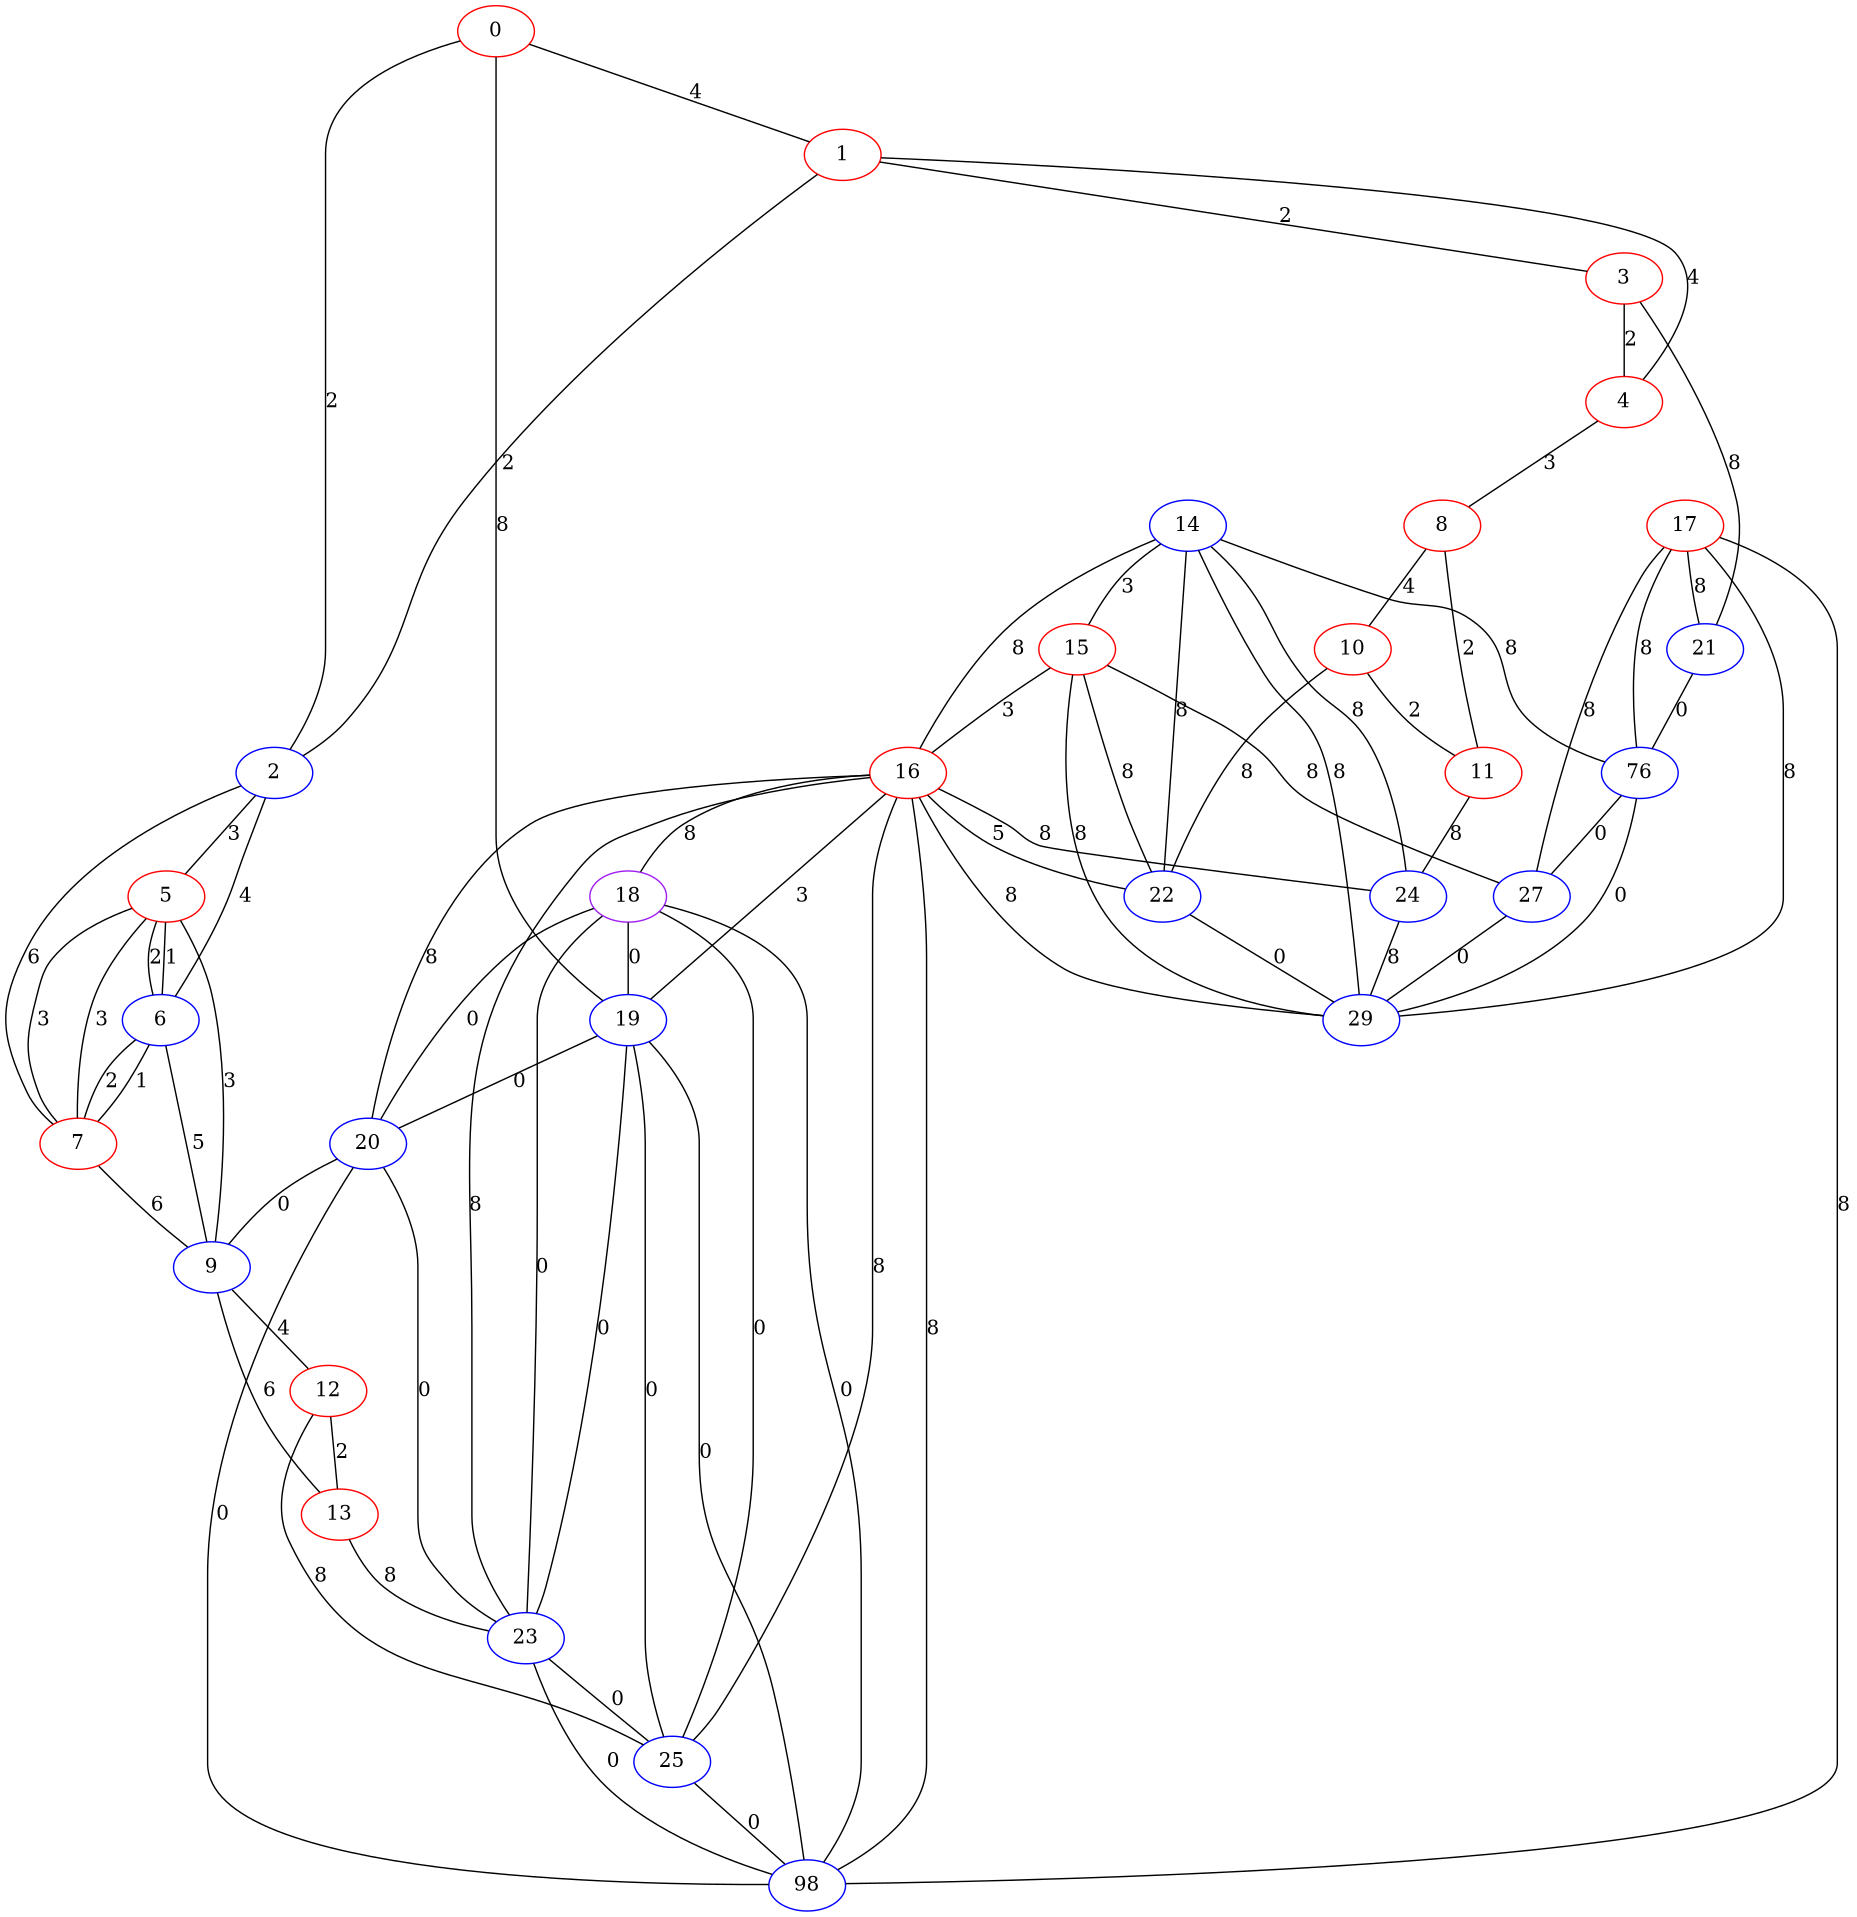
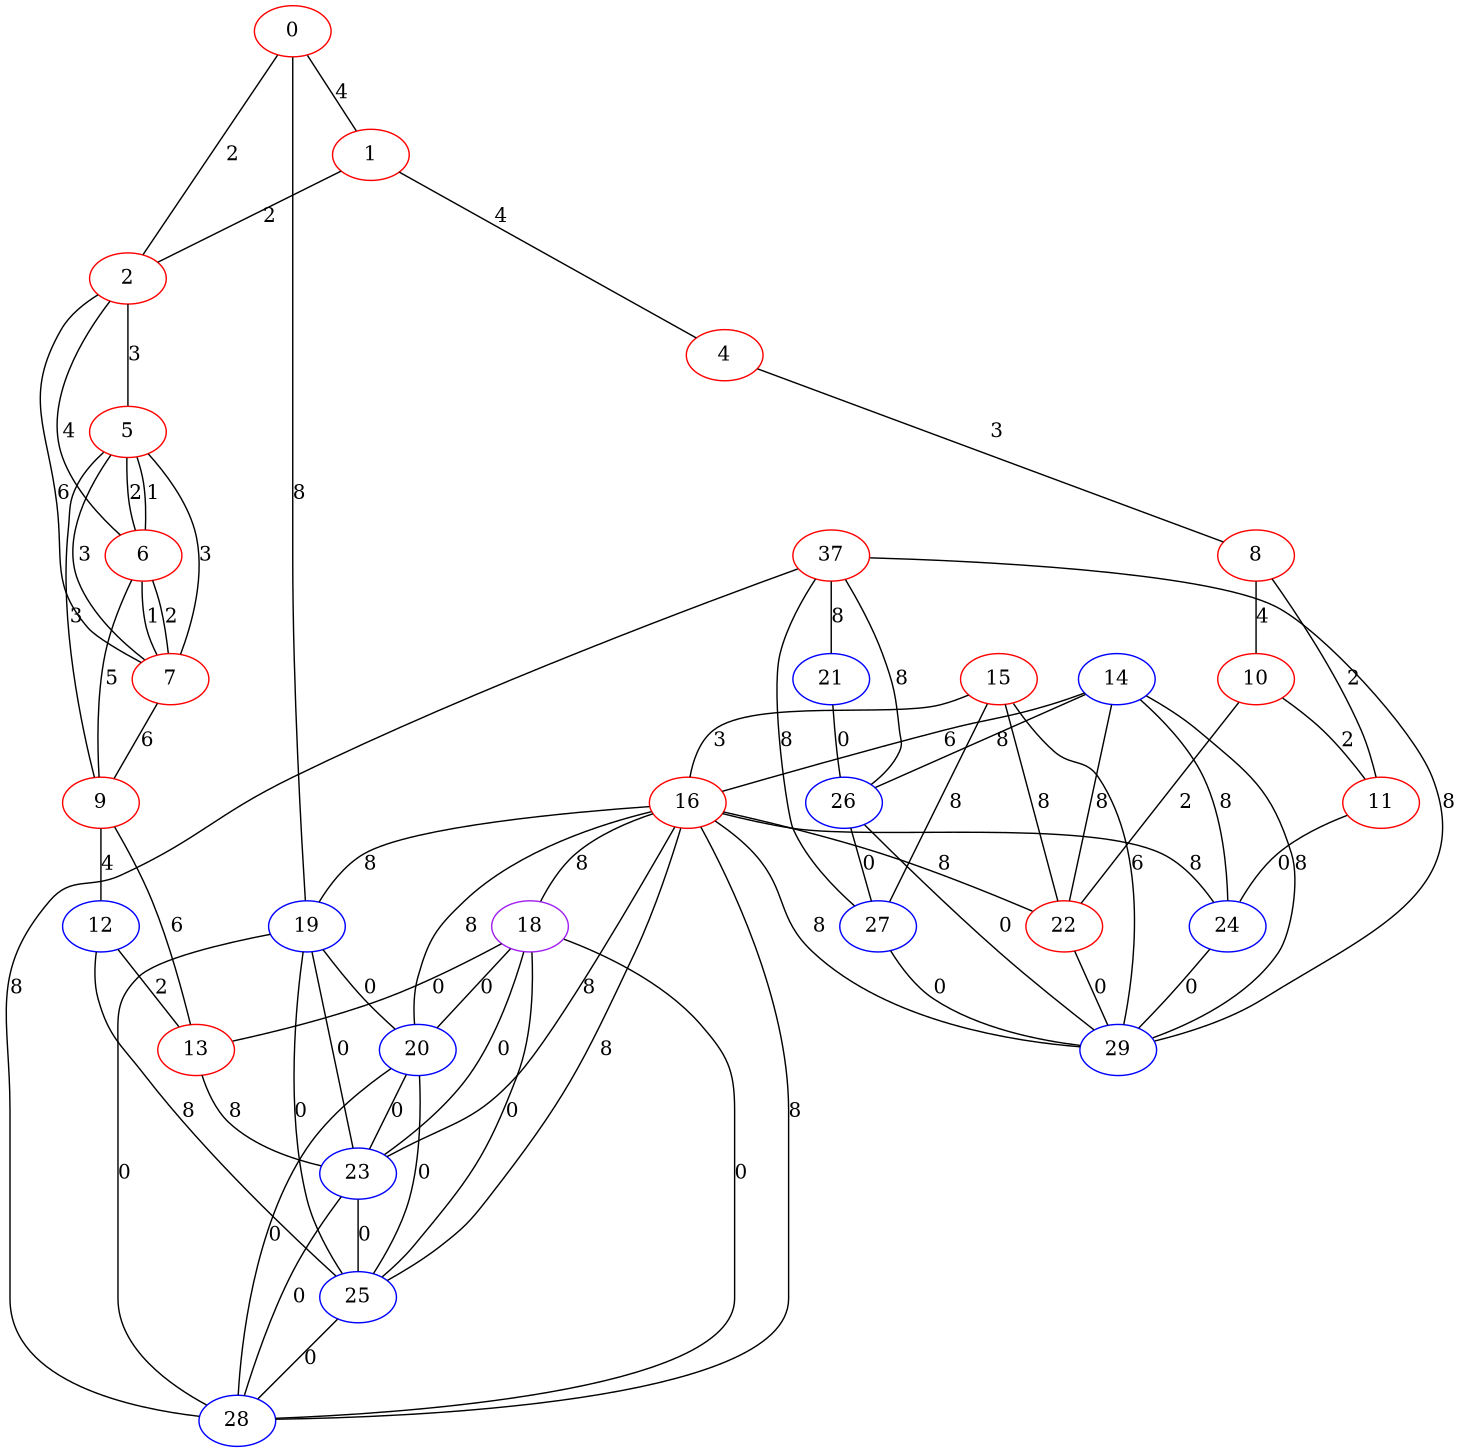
(1624, 278) -> none
(1685, 526) -> (831, 556)
(1119, 579) -> none
(1019, 649) -> (951, 741)
(274, 773) -> (128, 278)
(1248, 773) -> (1186, 803)
(1640, 773) -> (844, 803)
(999, 835) -> (945, 865)
(1081, 835) -> (1138, 865)
(1456, 835) -> (1284, 865)
(803, 897) -> (371, 865)
(1162, 897) -> (1064, 926)
(628, 958) -> (378, 1001)
(1394, 958) -> (1192, 988)
(161, 1020) -> (144, 556)
(277, 1195) -> (414, 1179)
(212, 1267) -> (101, 803)
(328, 1391) -> (101, 926)
(807, 1885) -> (237, 1421)
